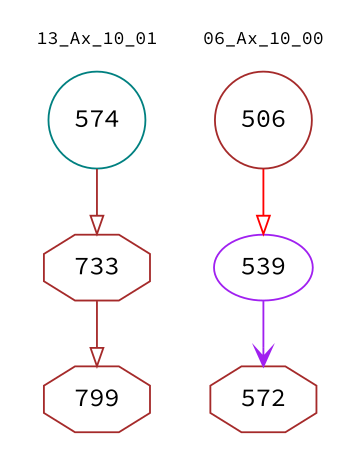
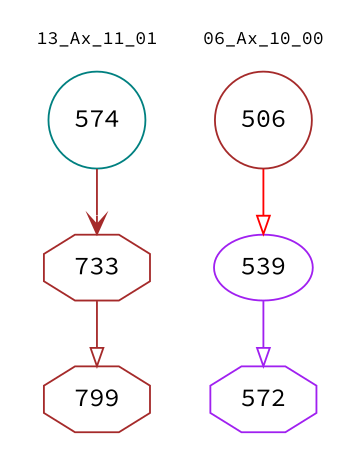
(98, 39) -> (98, 39)
(97, 192) -> (97, 192)
(263, 324) -> (263, 324)
(263, 399) -> (263, 399)
